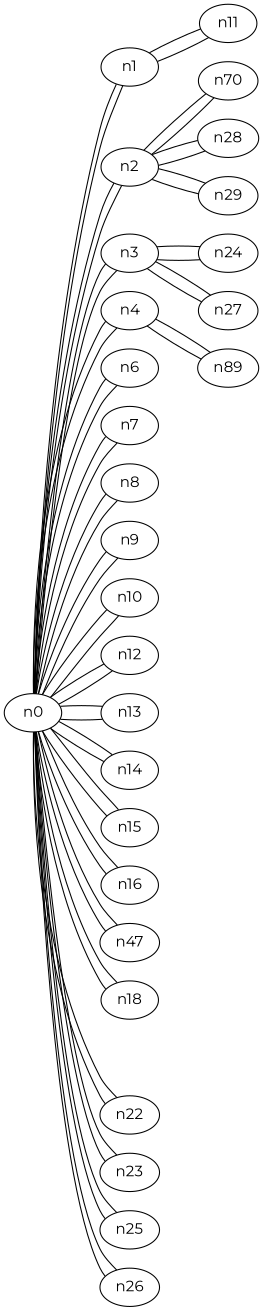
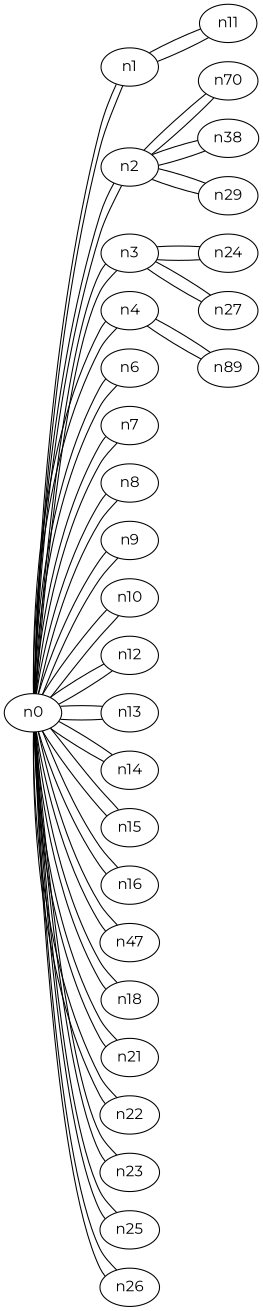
(228, 138) -> (228, 138)
none -> (130, 1058)
